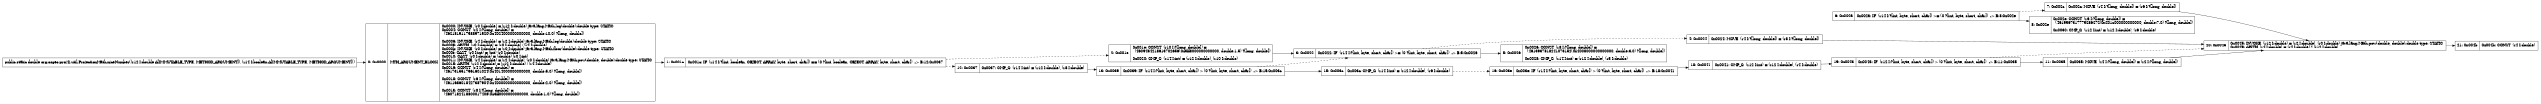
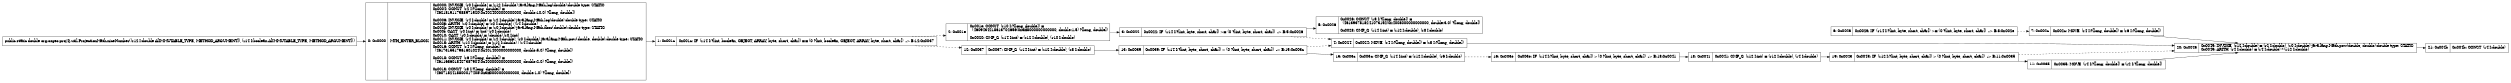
(2112, 25) -> none
(414, 62) -> (409, 41)
(1302, 63) -> (1318, 46)
